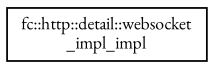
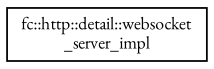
(107, 34) -> (107, 34)
